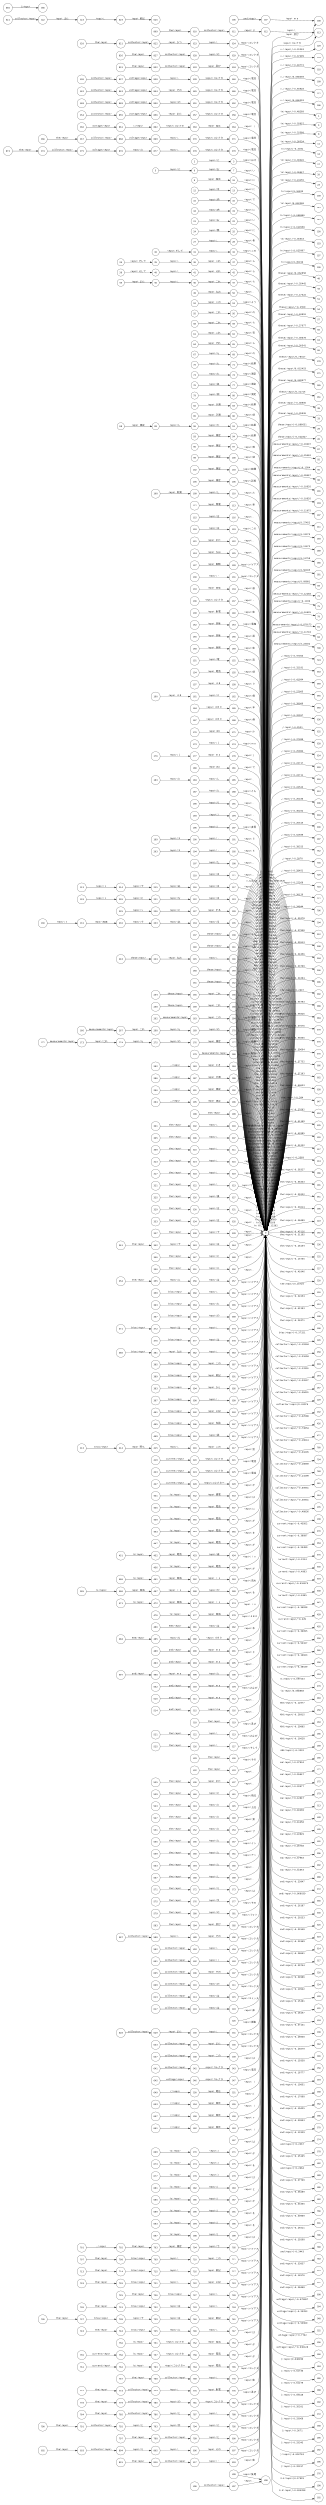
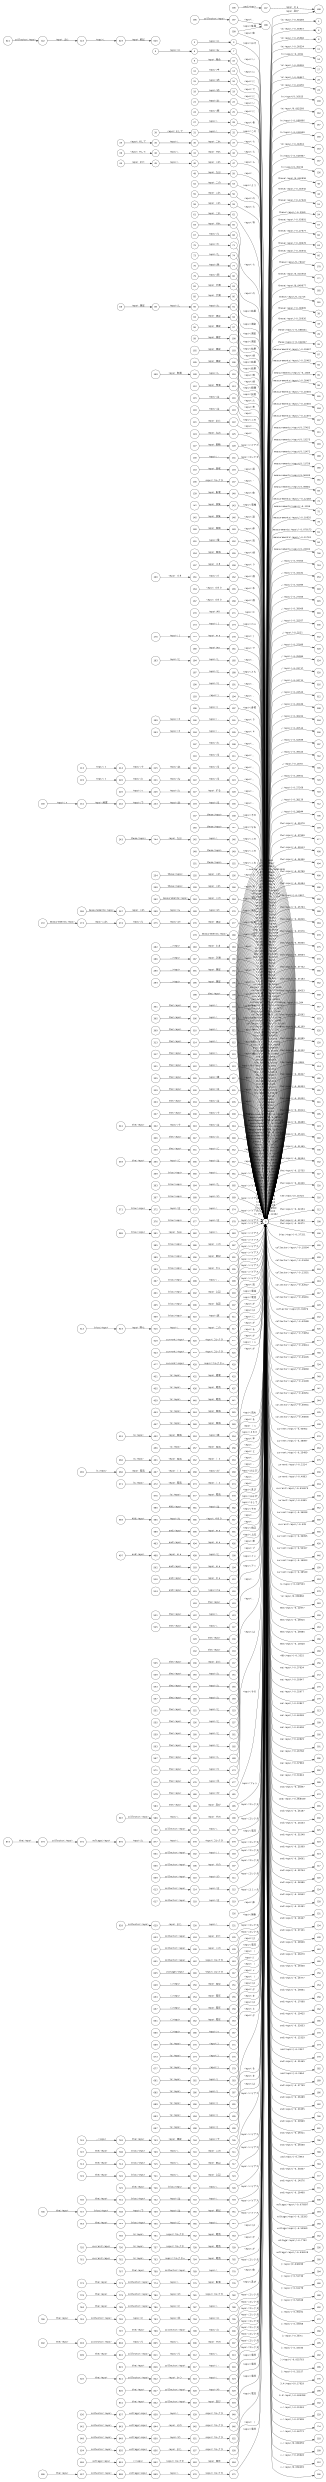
(267, 615) -> (264, 1797)
none -> (213, 2033)
